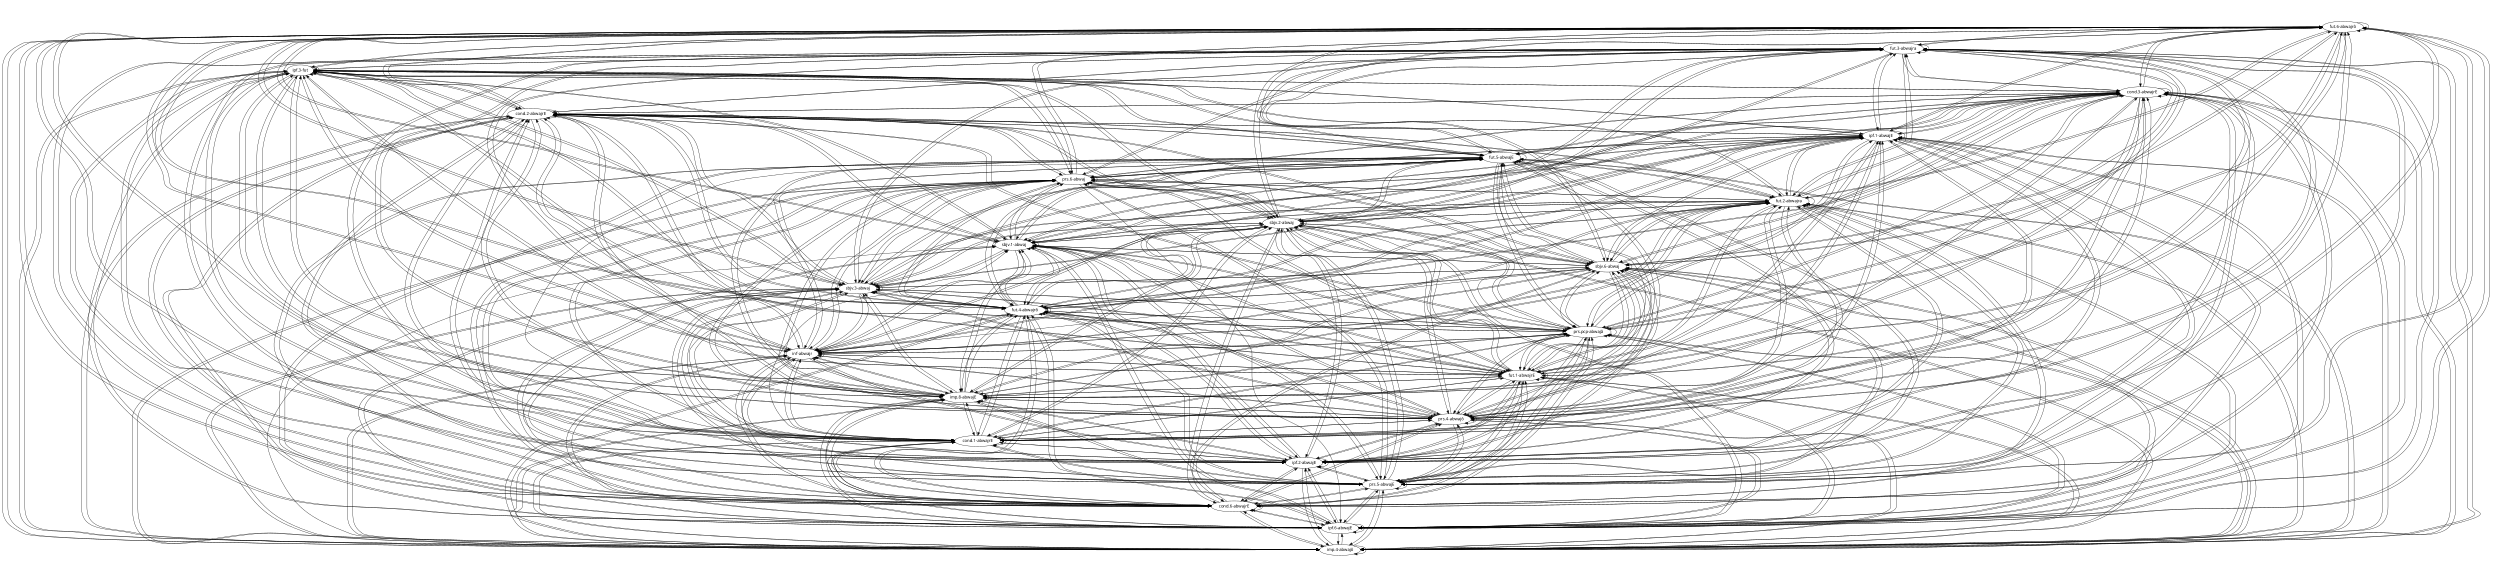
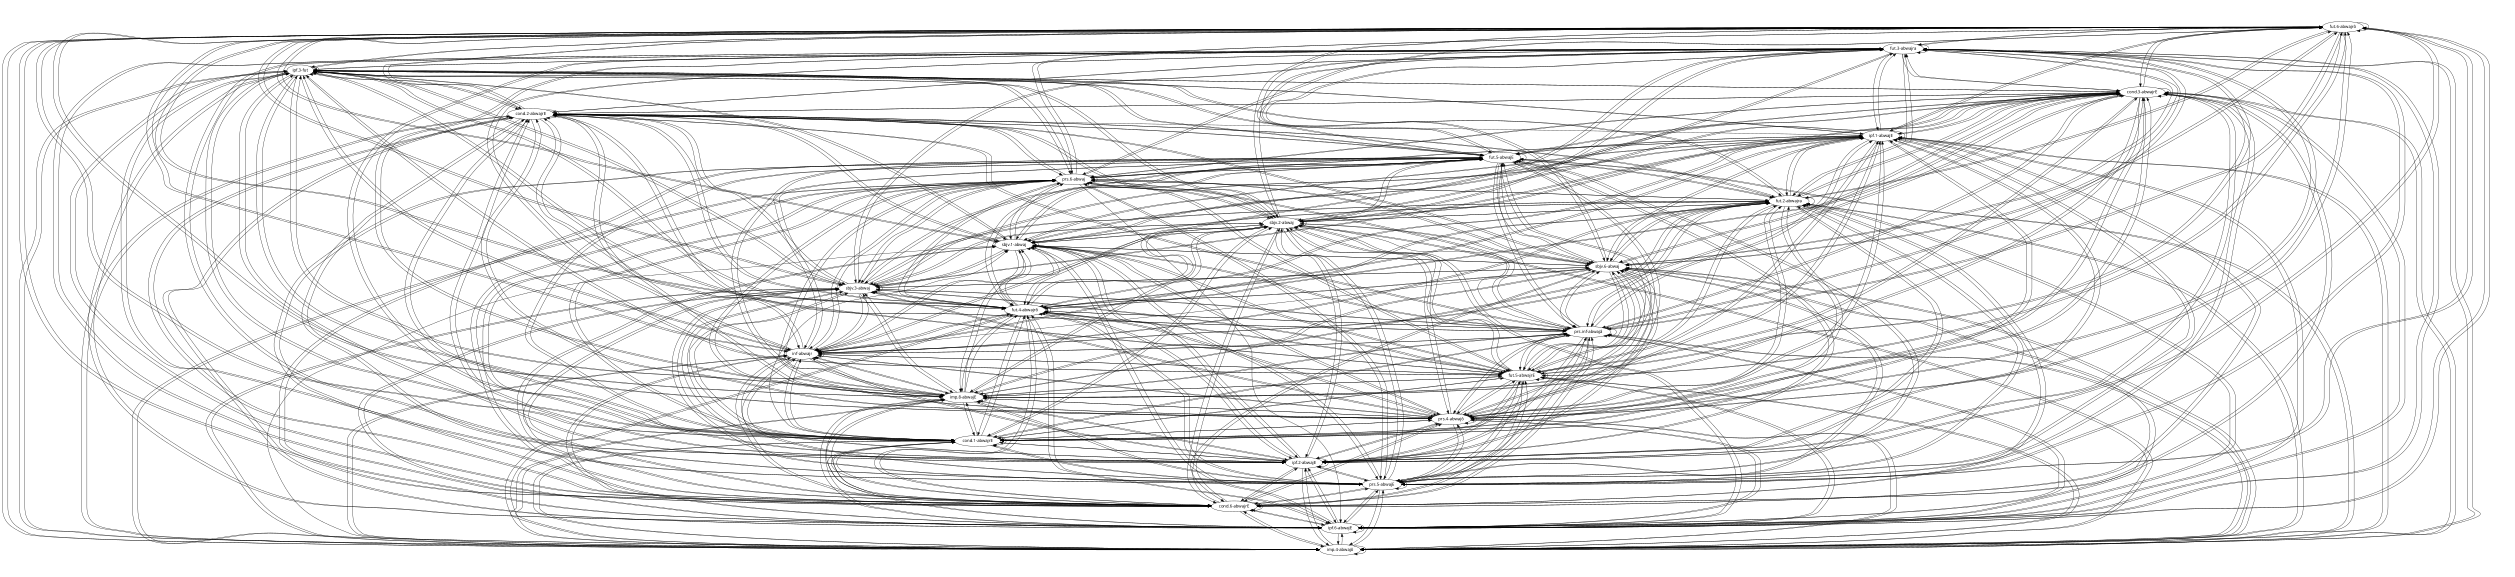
(1206, 125) -> none
none -> (679, 203)
(1588, 332) -> (1588, 332)
(1522, 376) -> (1522, 376)
